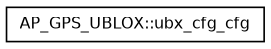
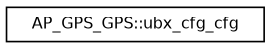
(135, 24) -> (135, 24)
